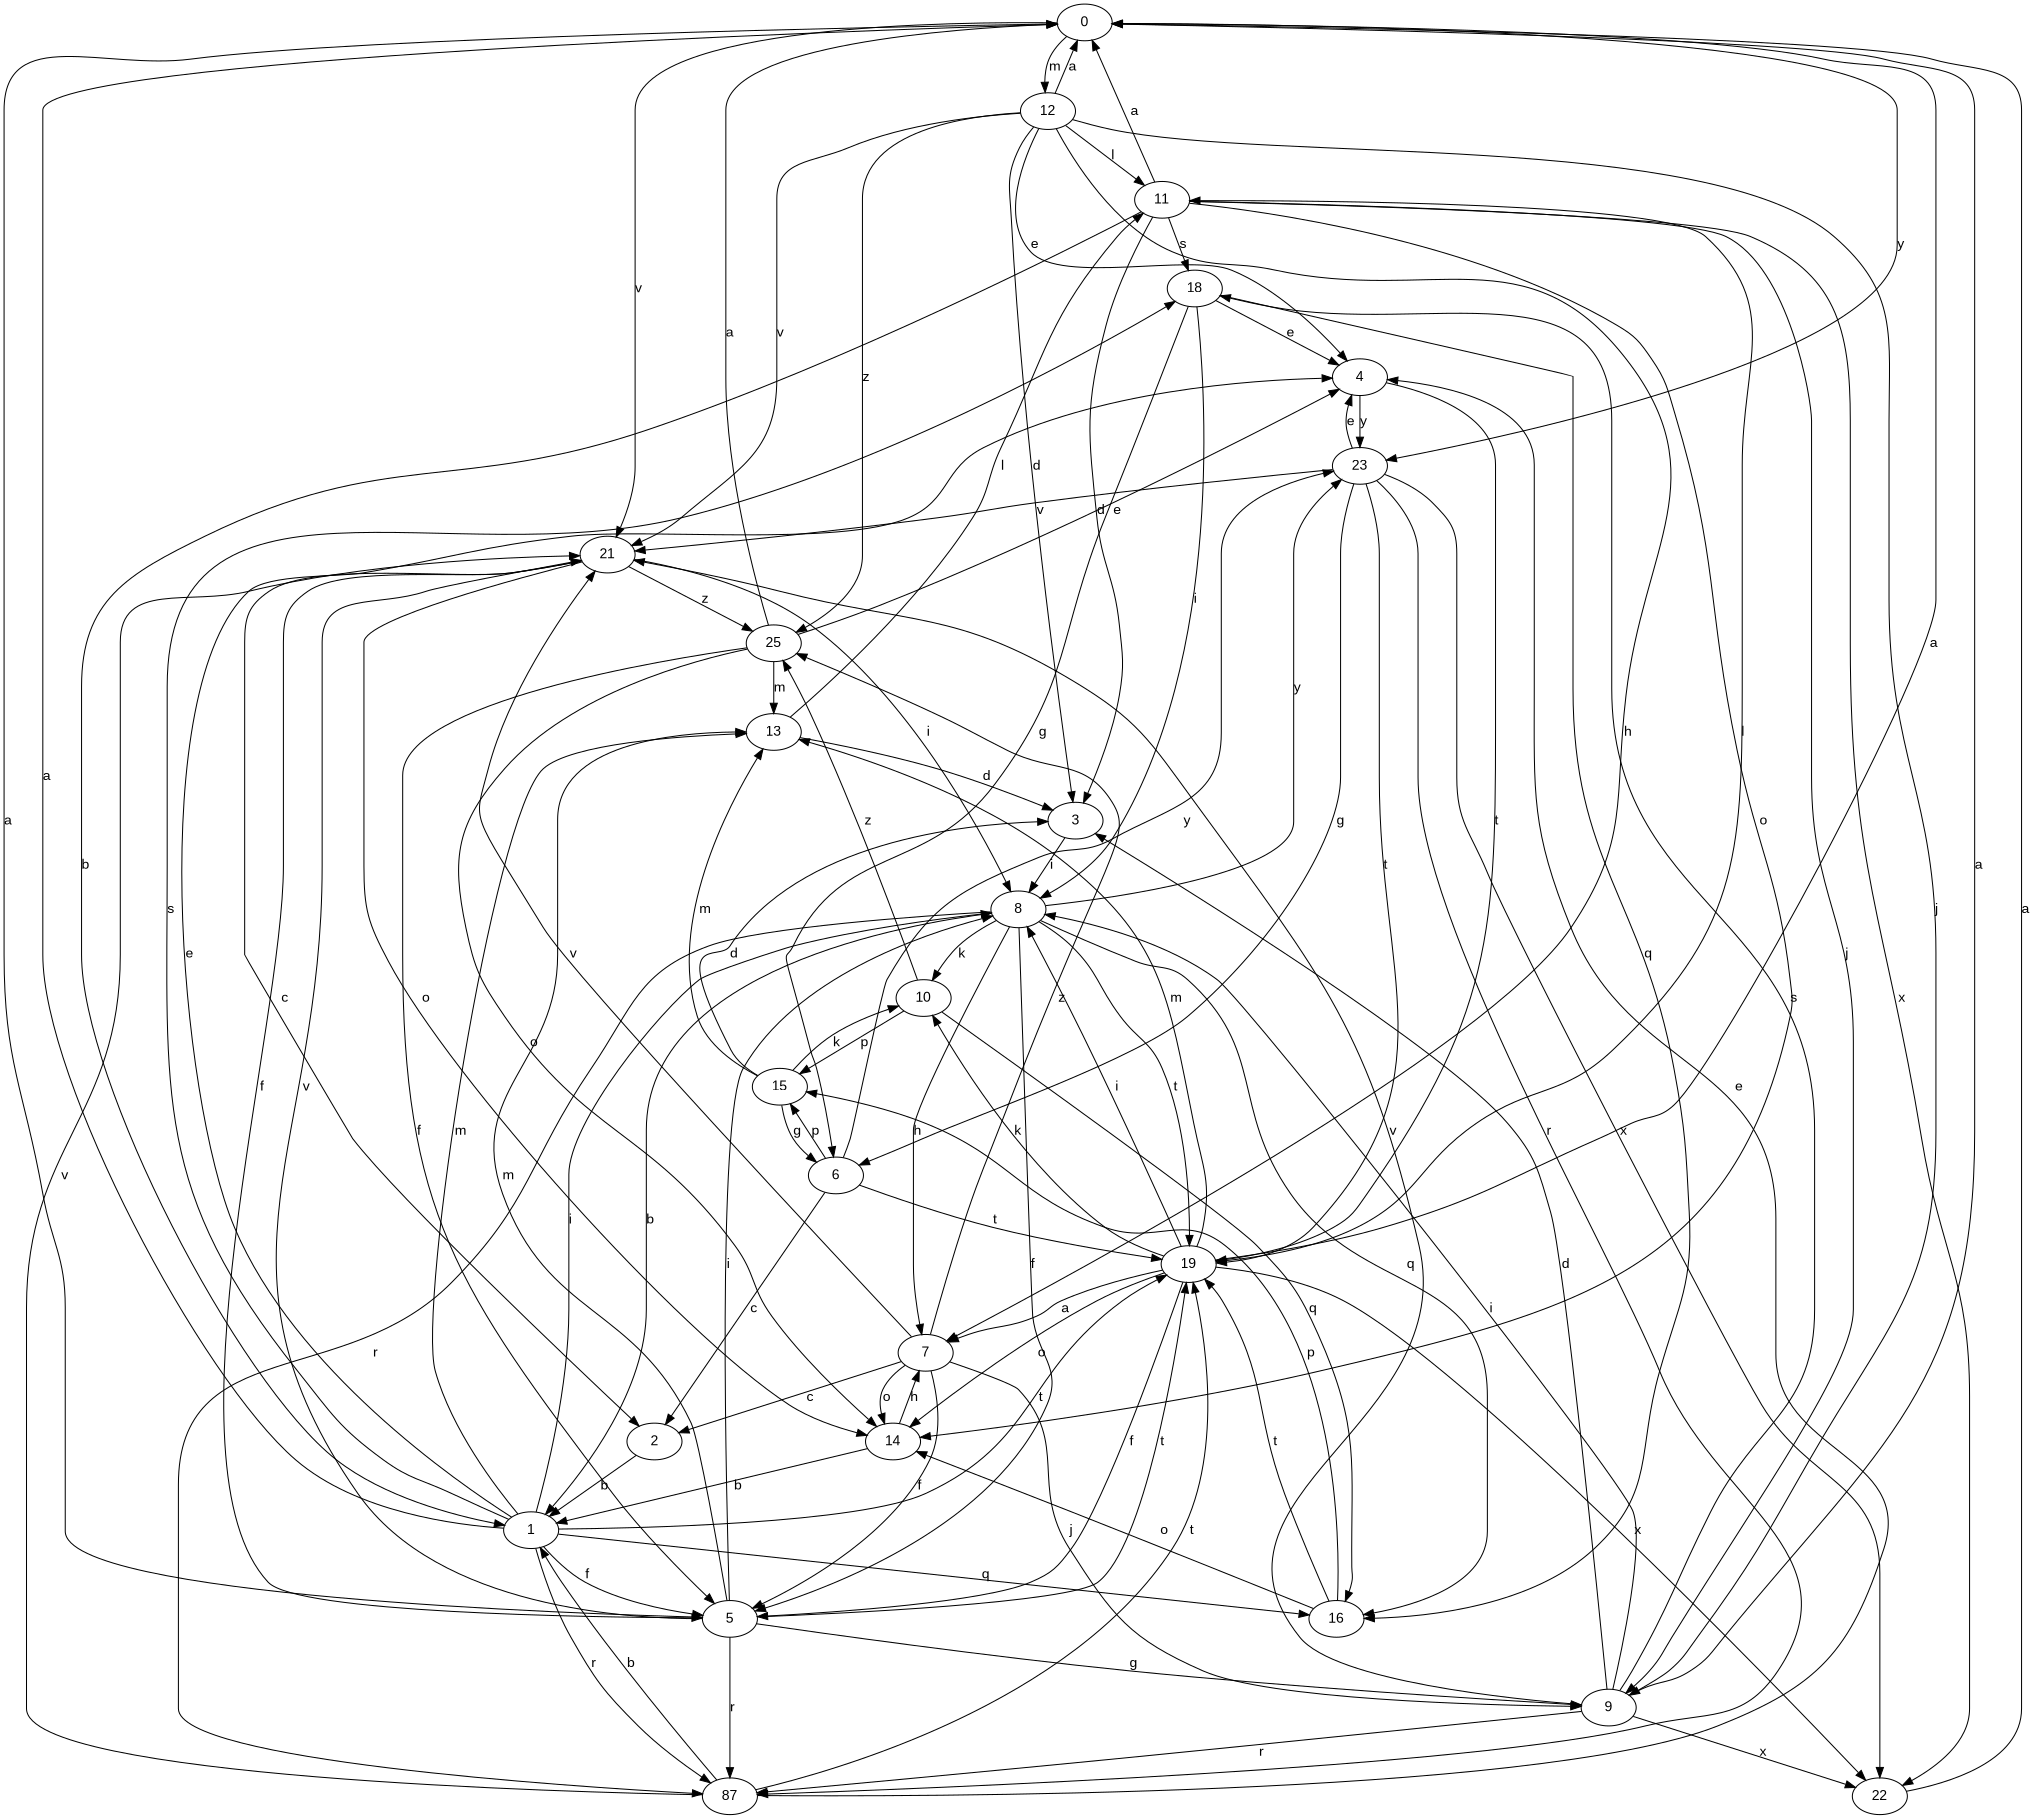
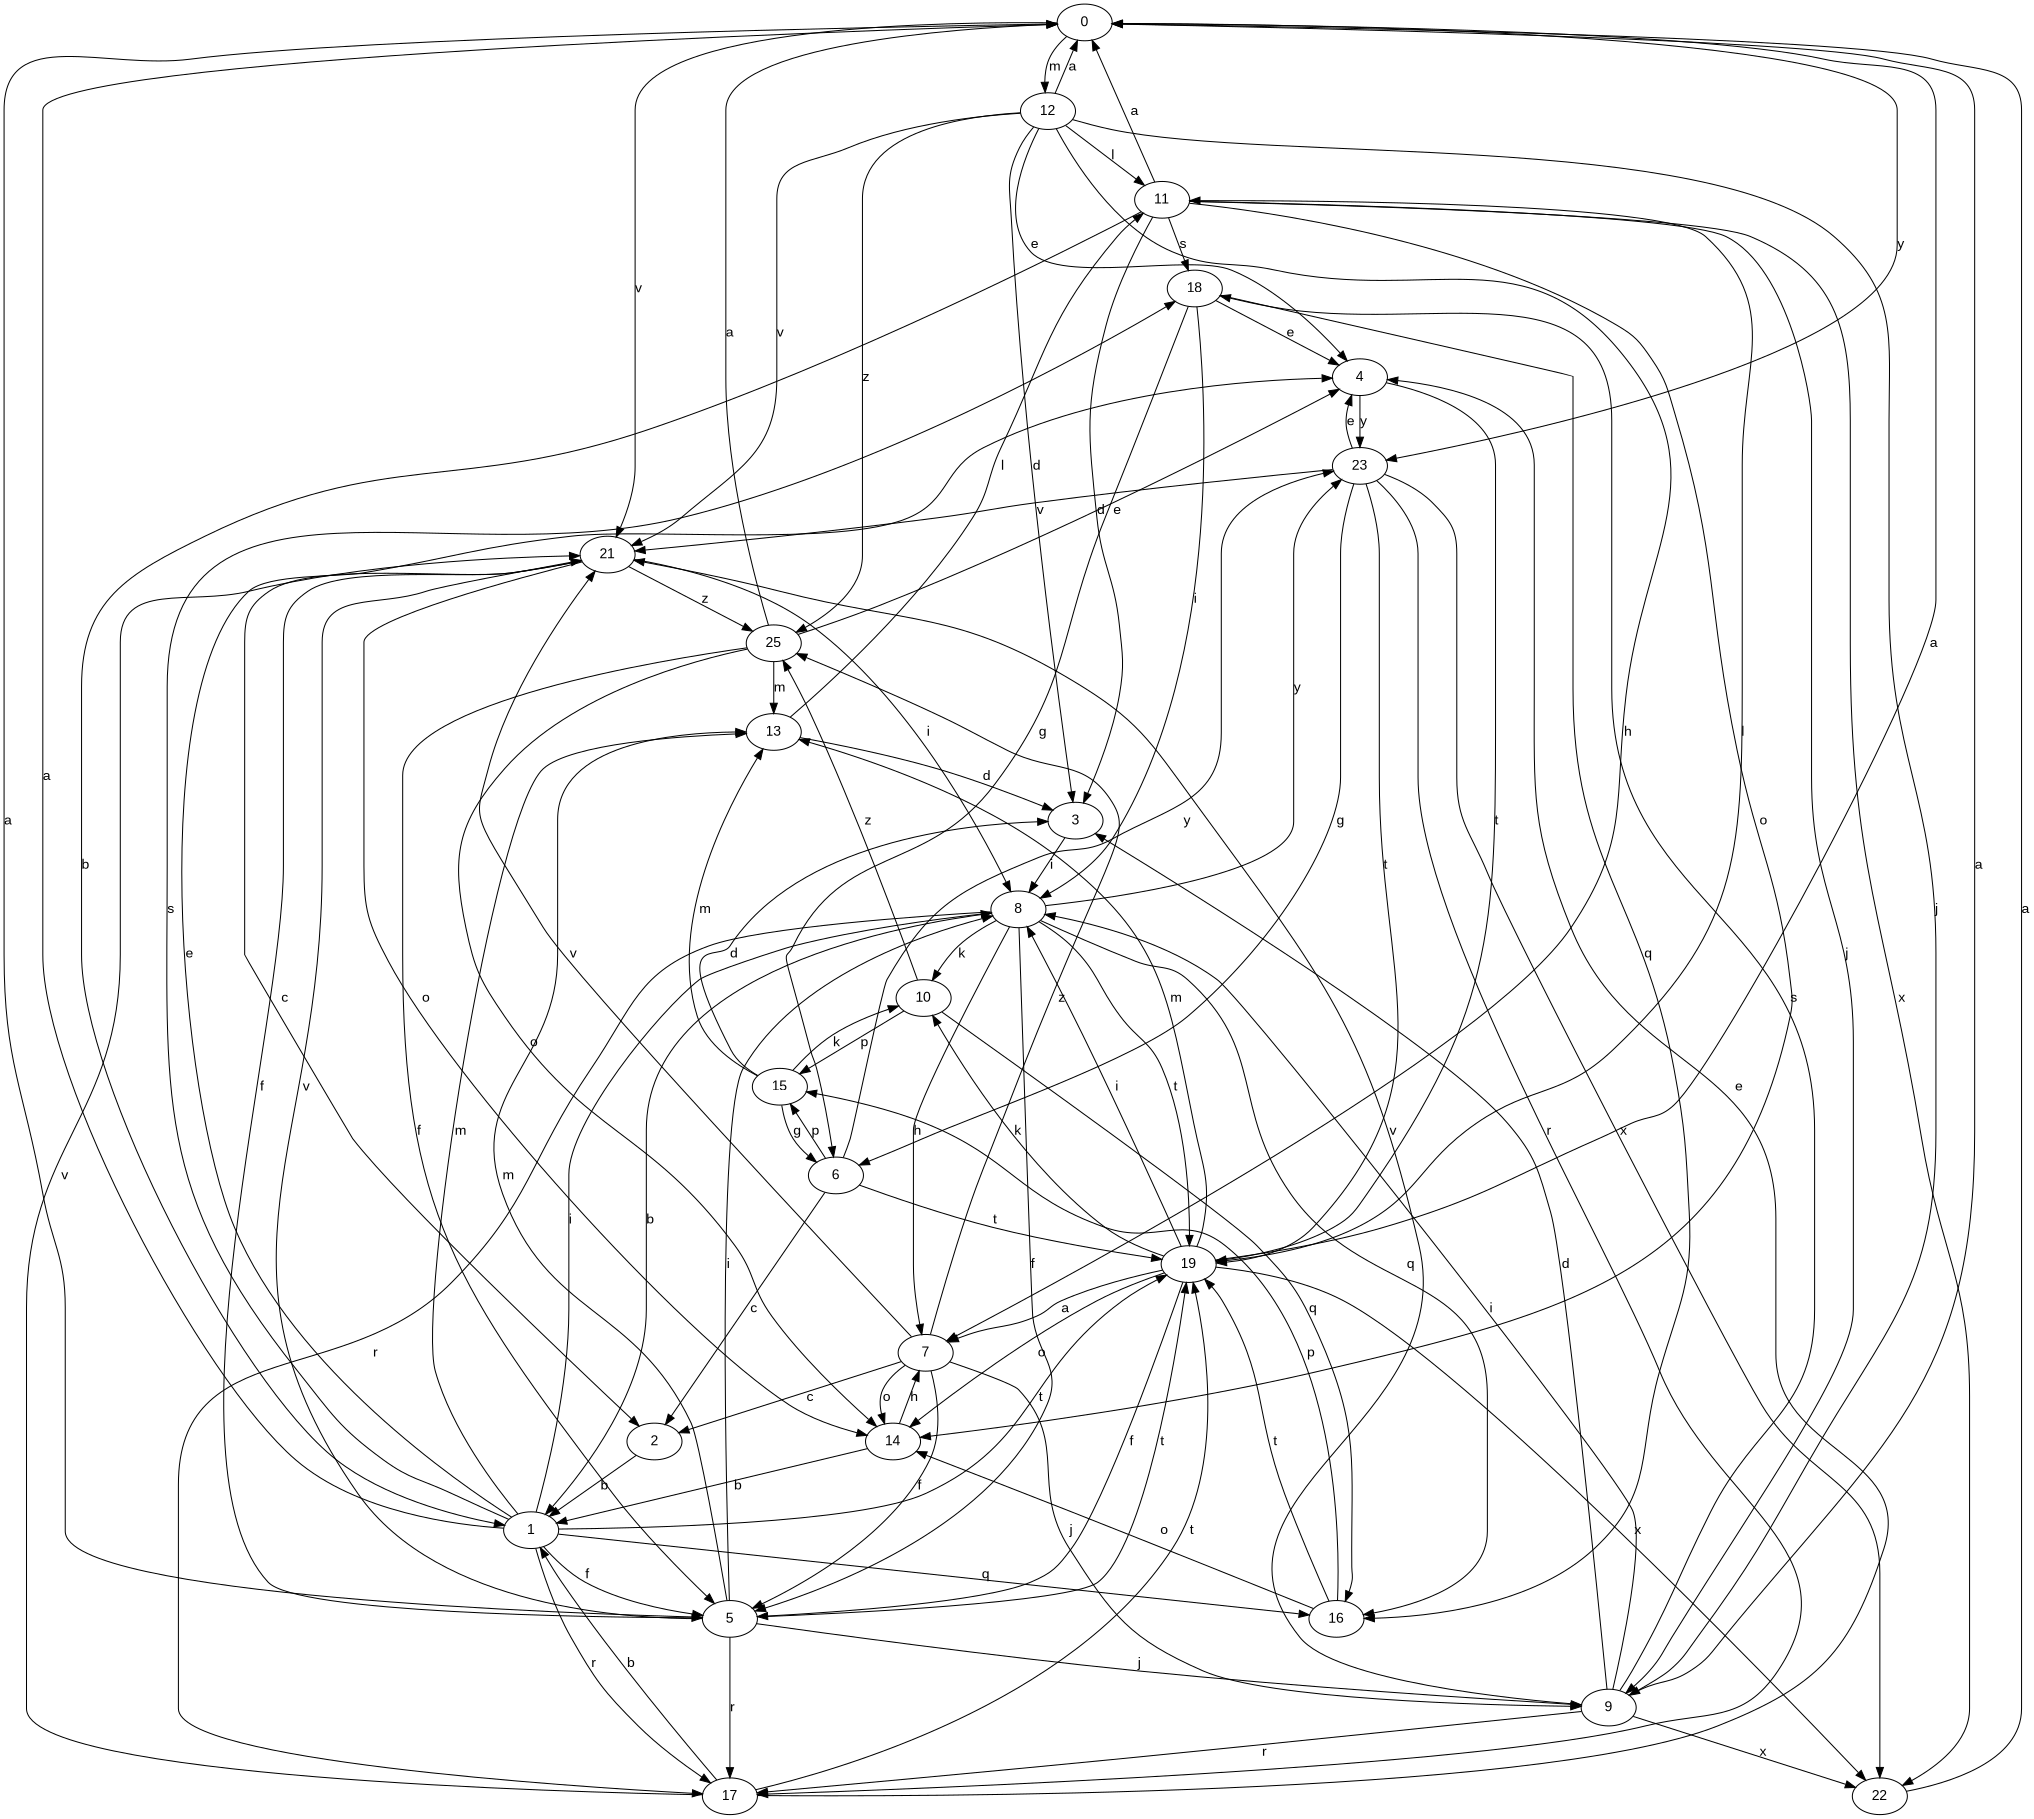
(1134, 1663) -> (1140, 1663)
(730, 1796) -> (730, 1796)
